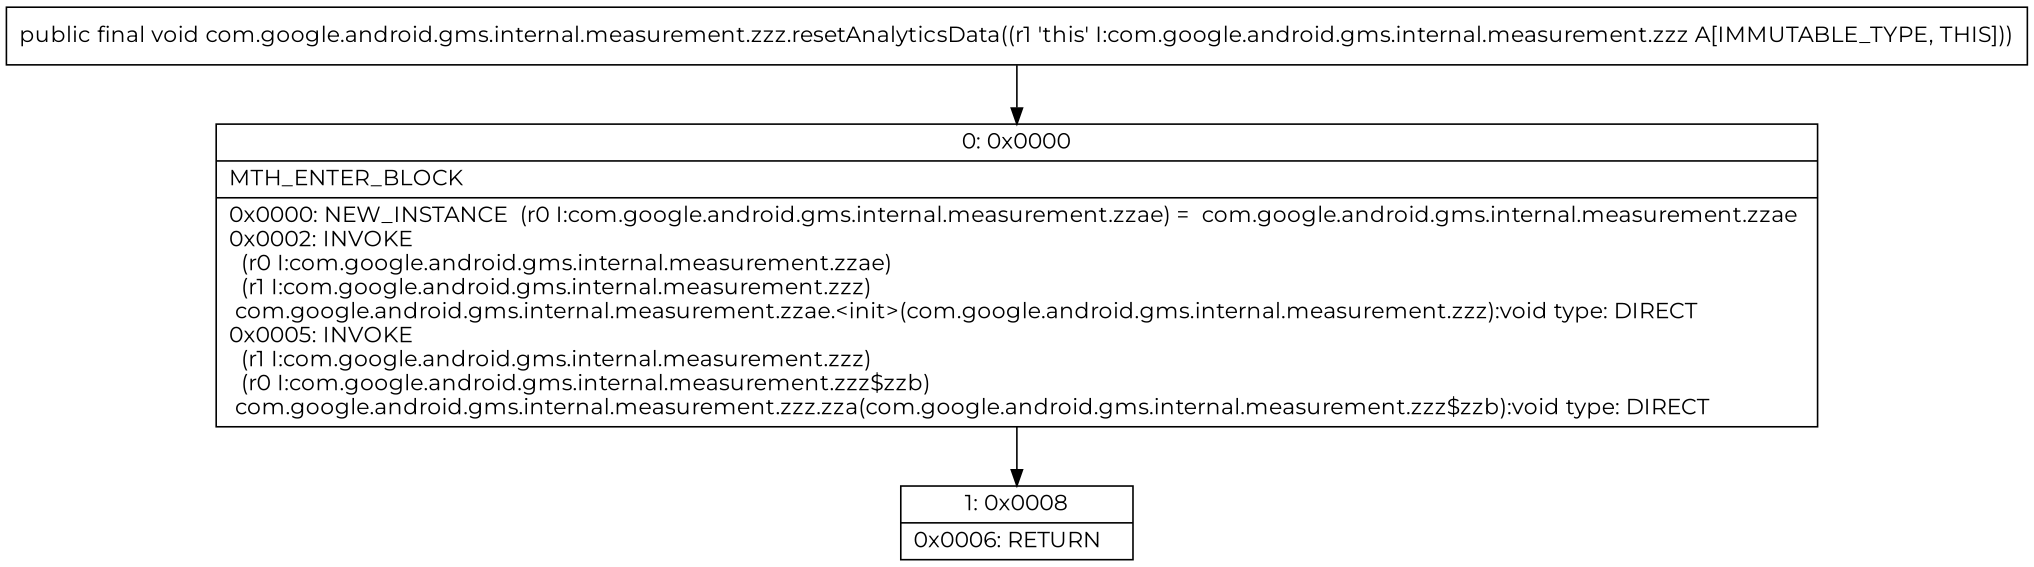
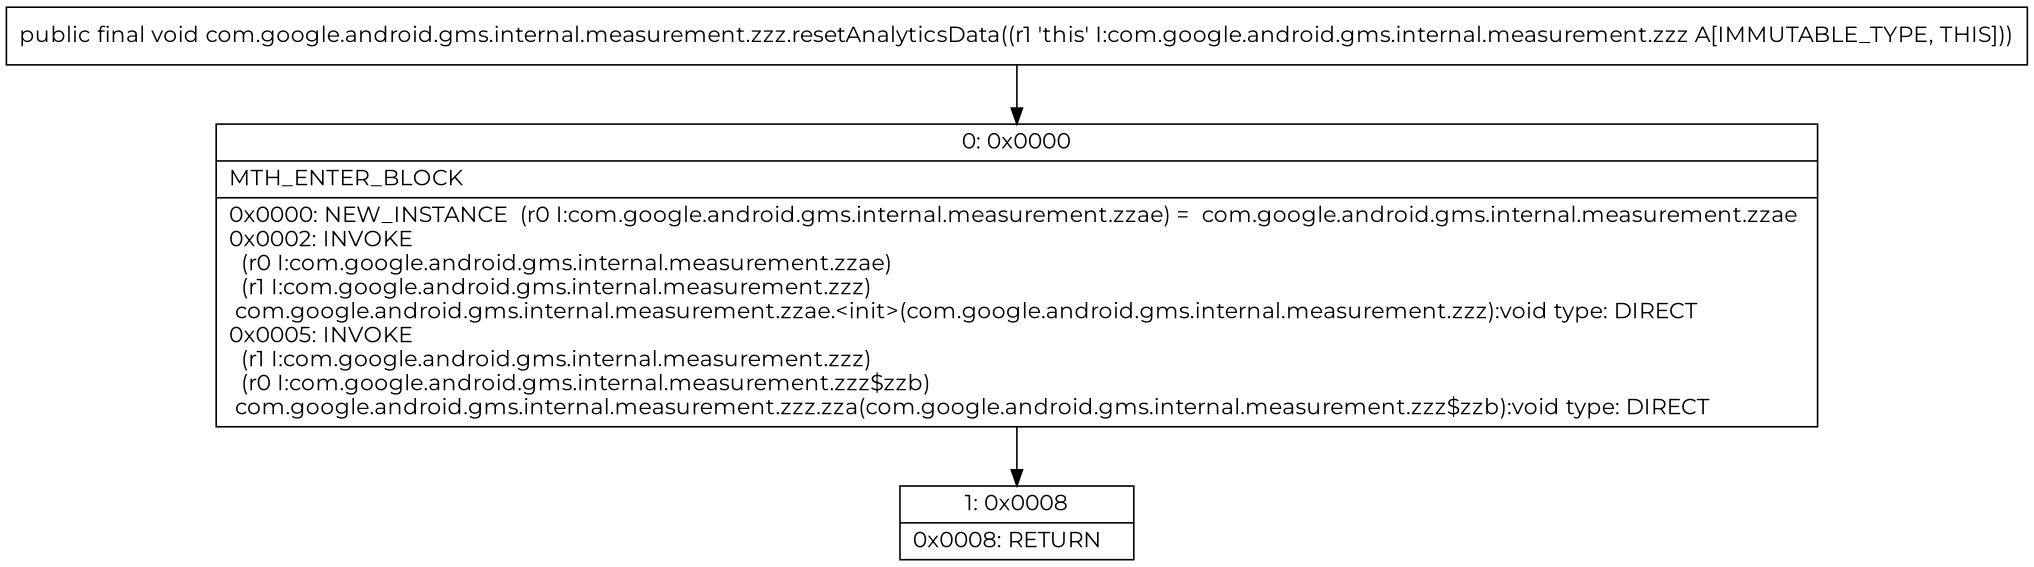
(1017, 540) -> (1017, 540)
